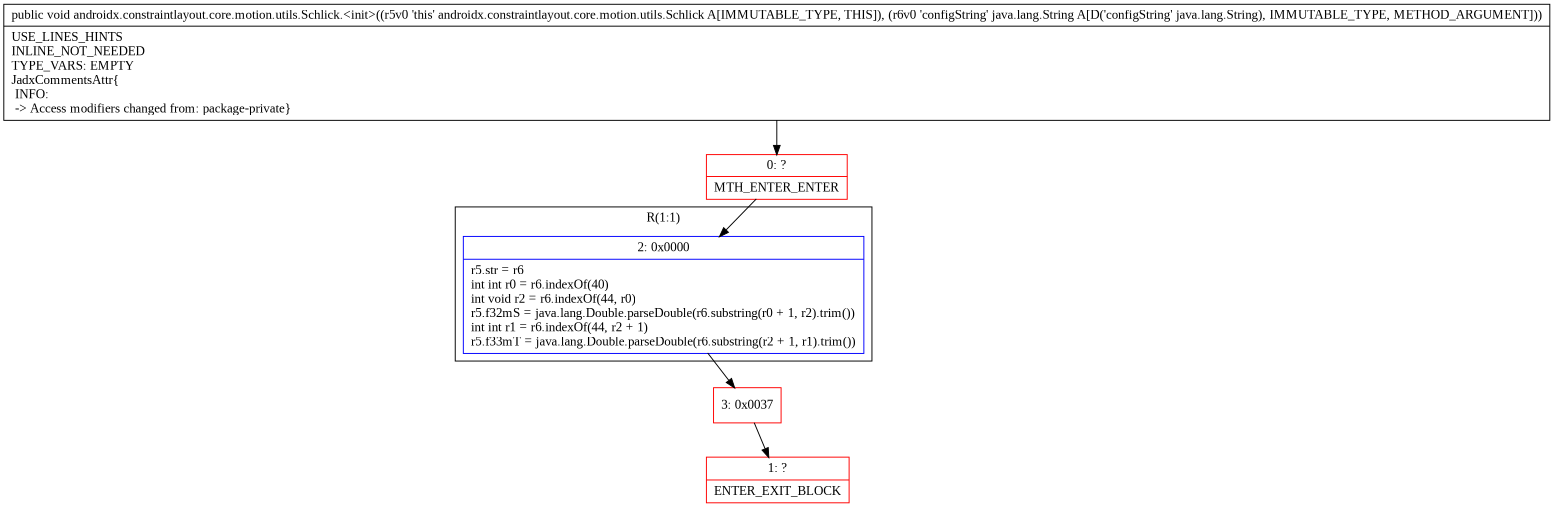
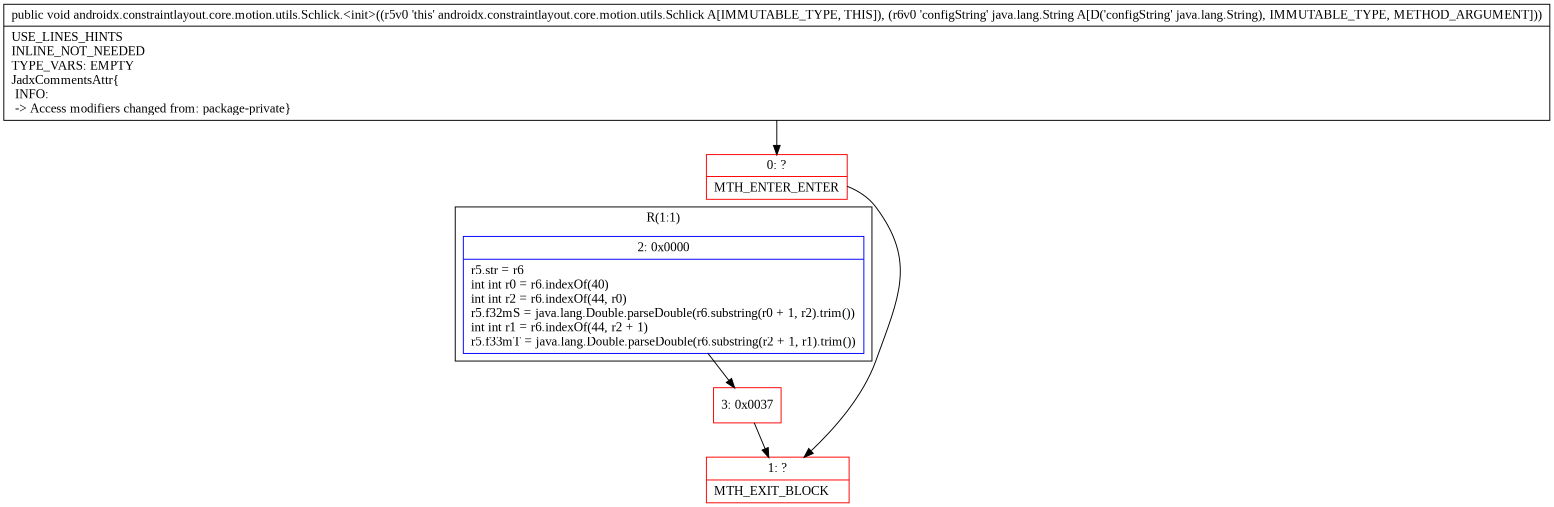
(741, 214) -> (891, 320)
(554, 299) -> (549, 299)
(778, 491) -> (772, 491)
